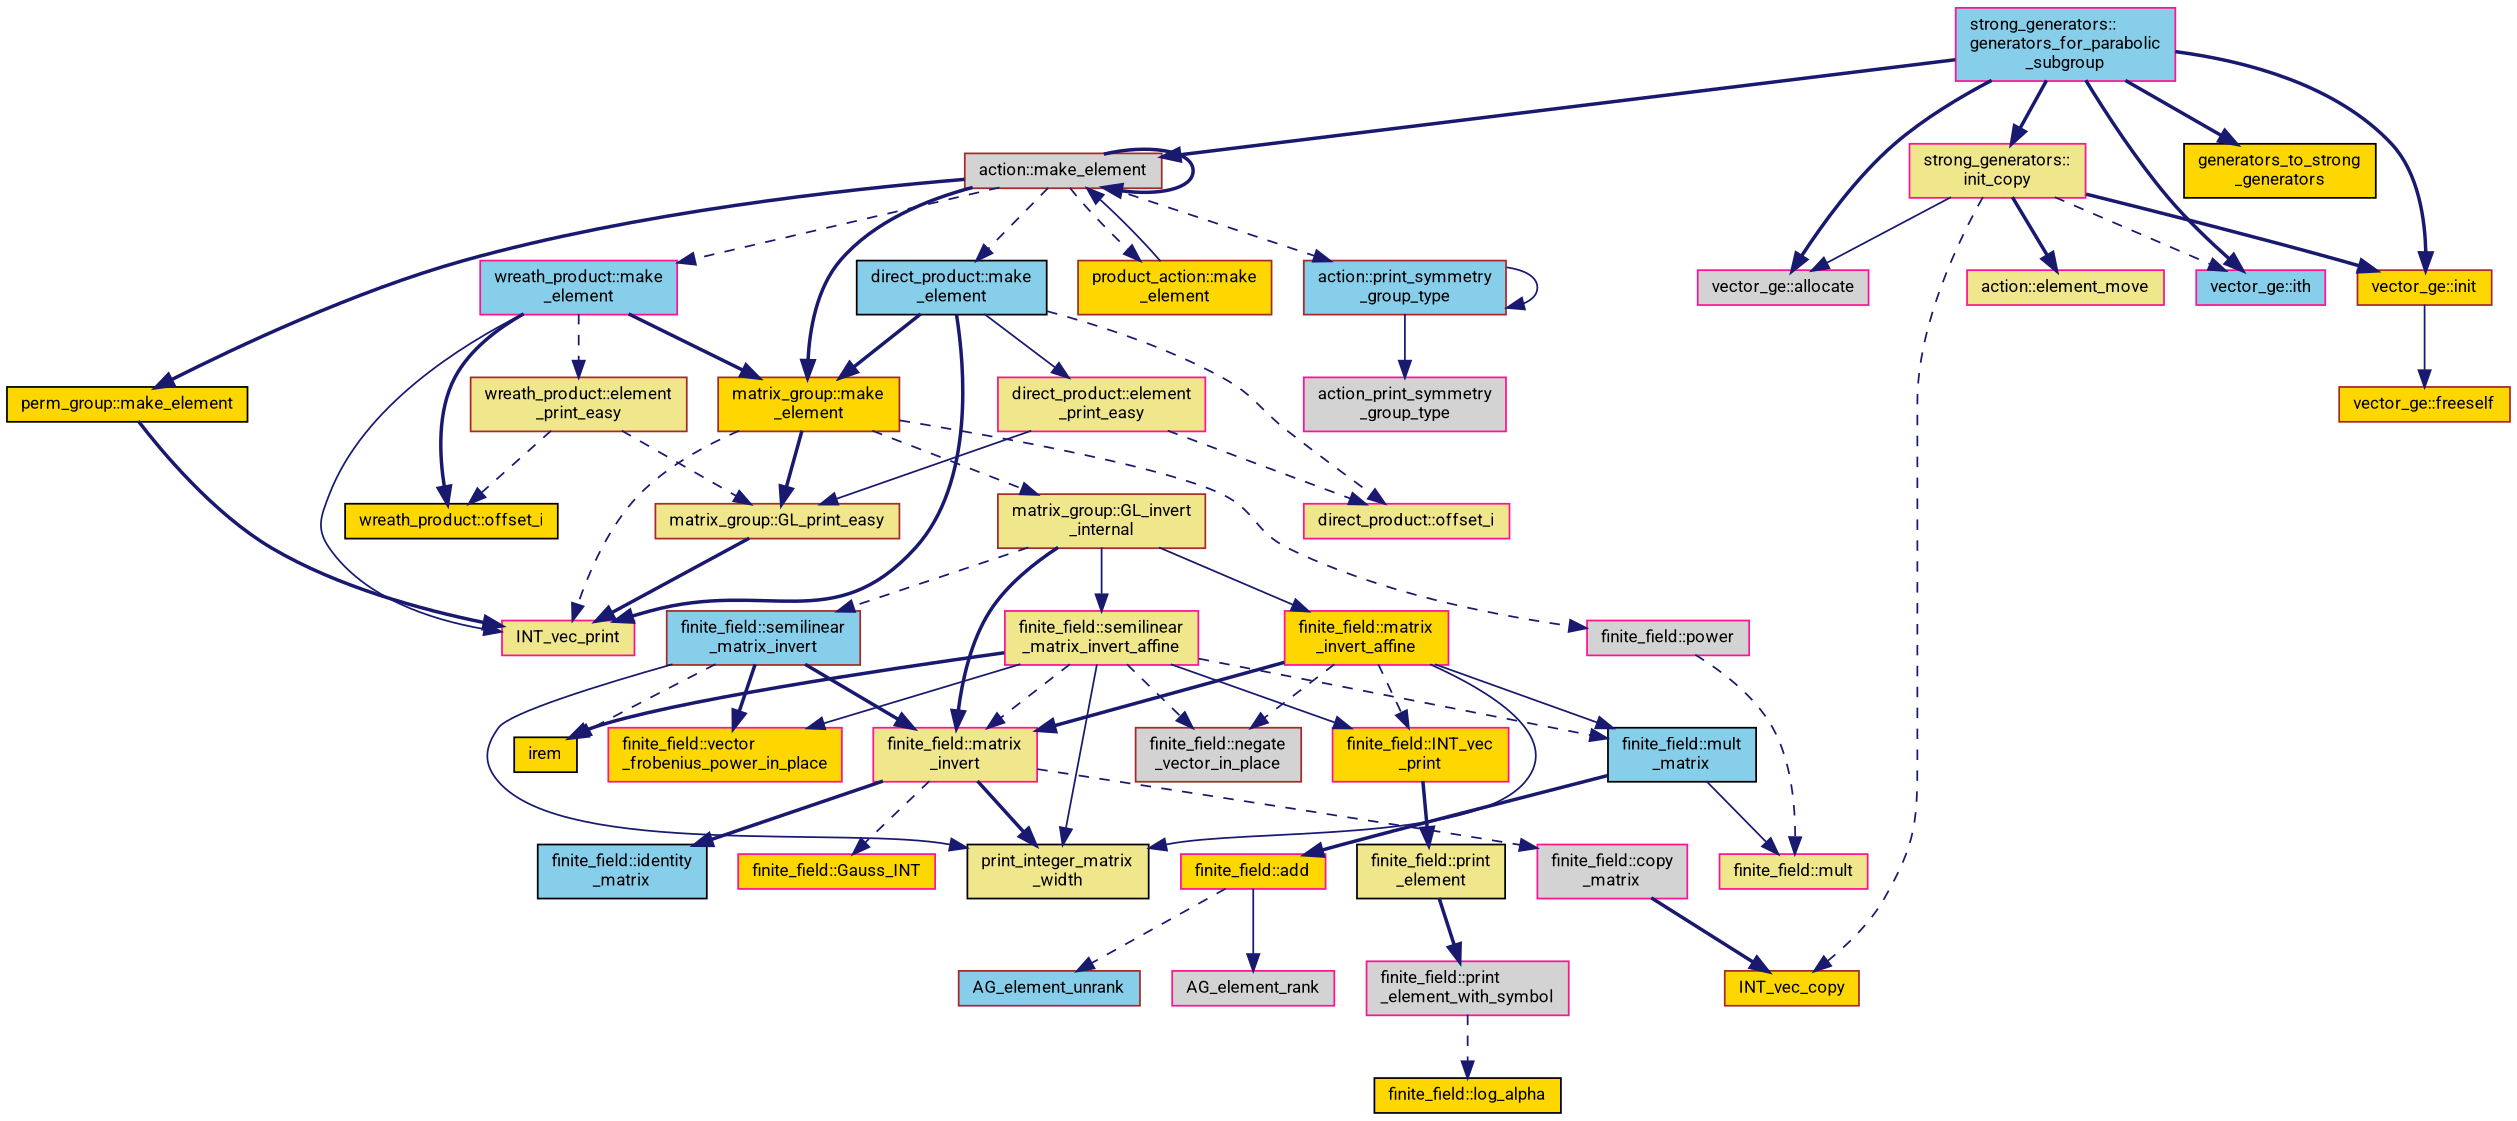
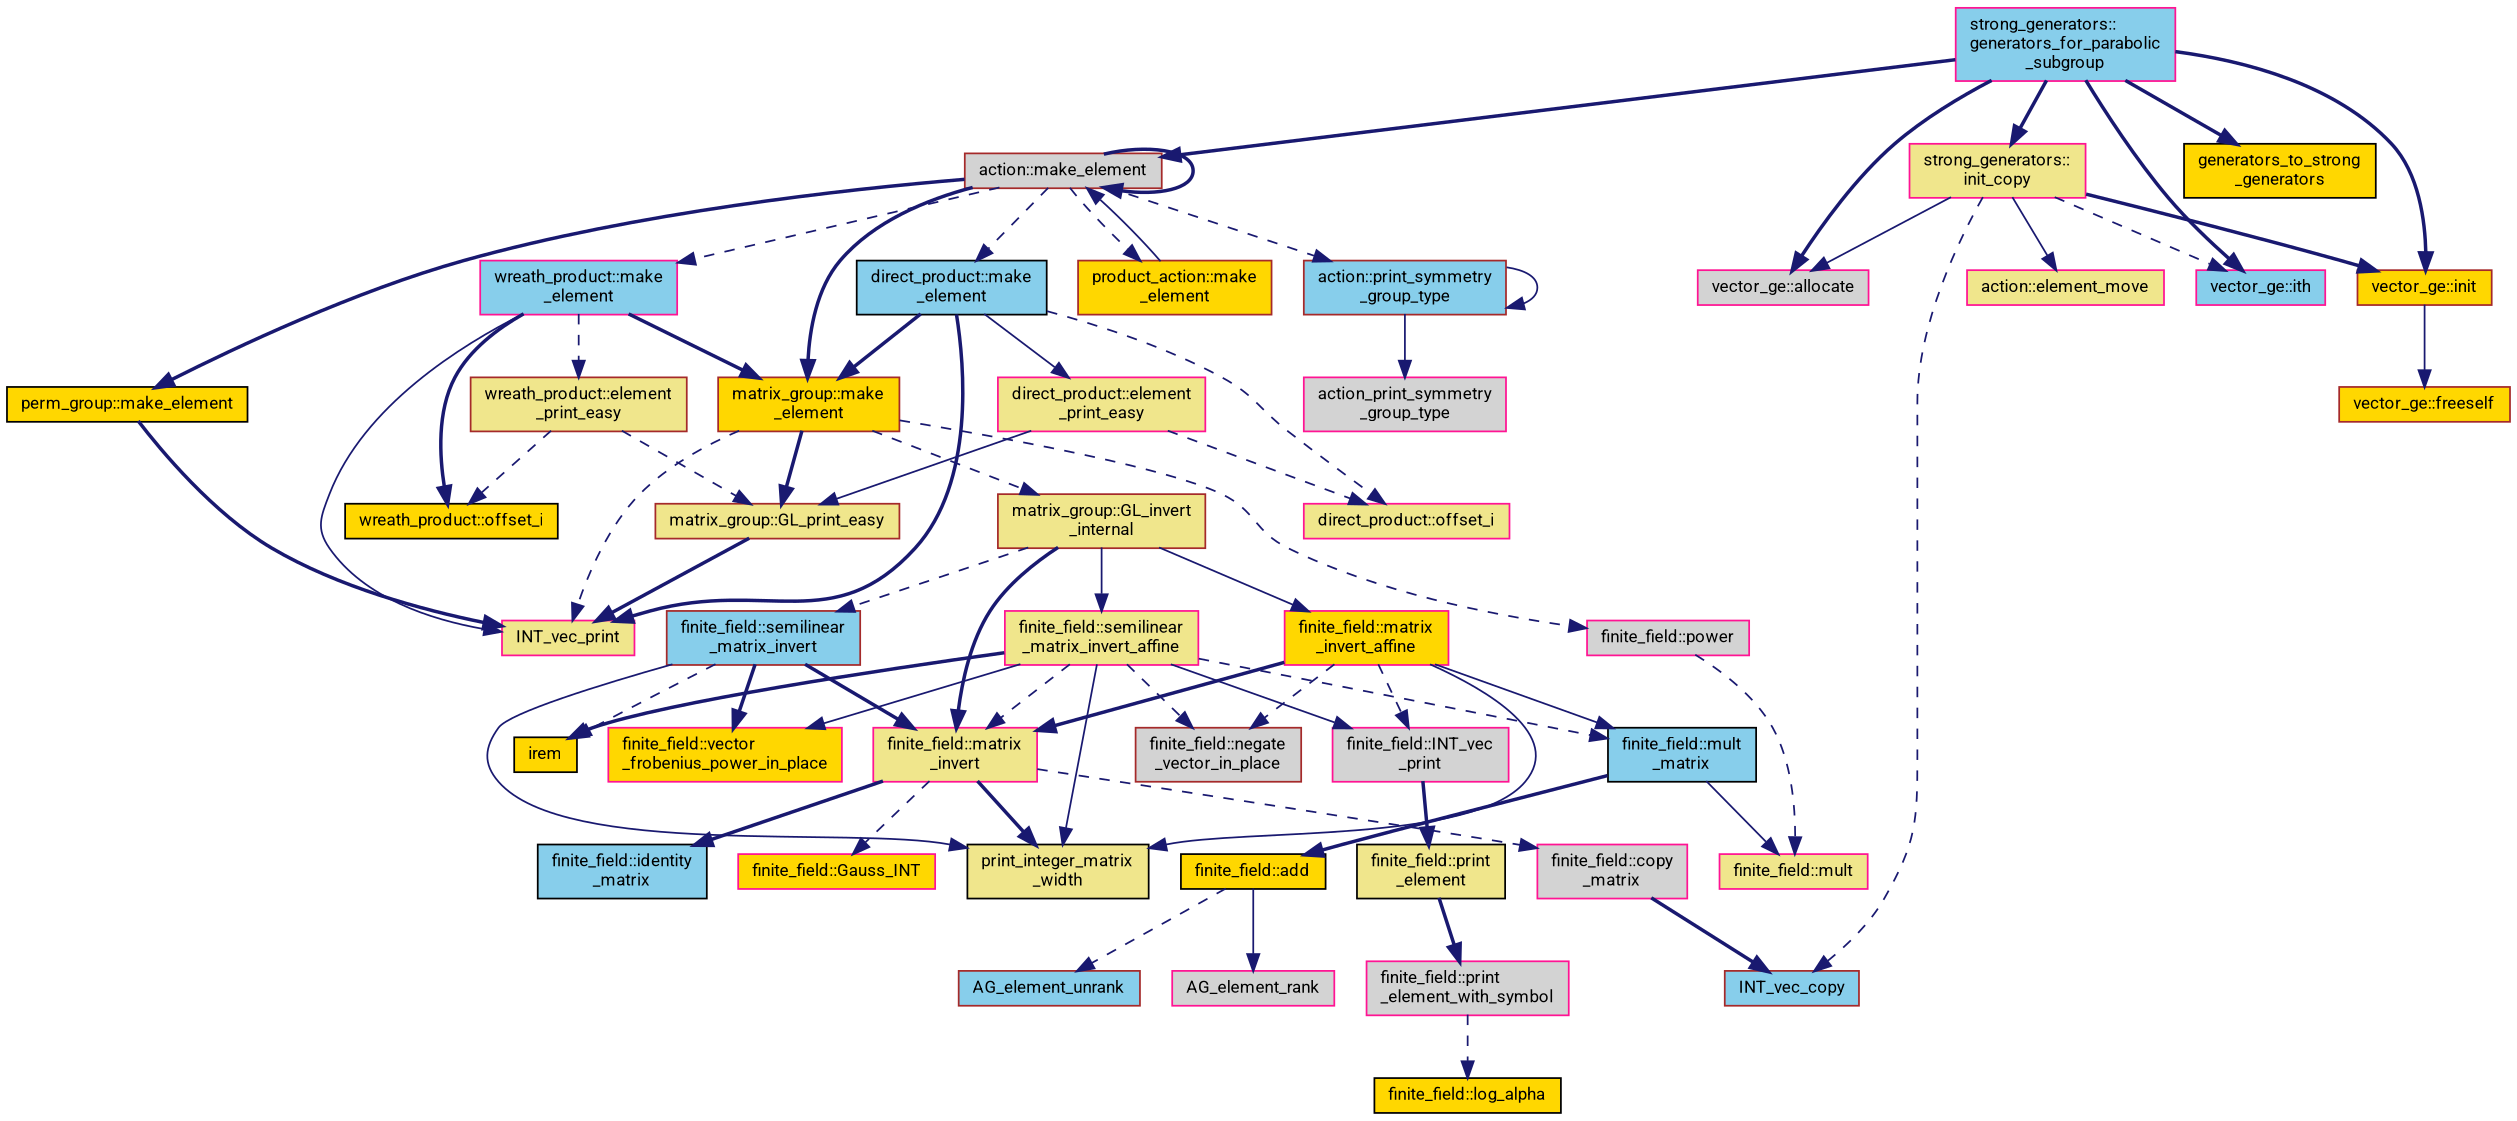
(2030, 226) -> (2030, 226)
(1421, 755) -> (1421, 755)
(1253, 872) -> (1253, 872)
(1792, 988) -> (1792, 988)
